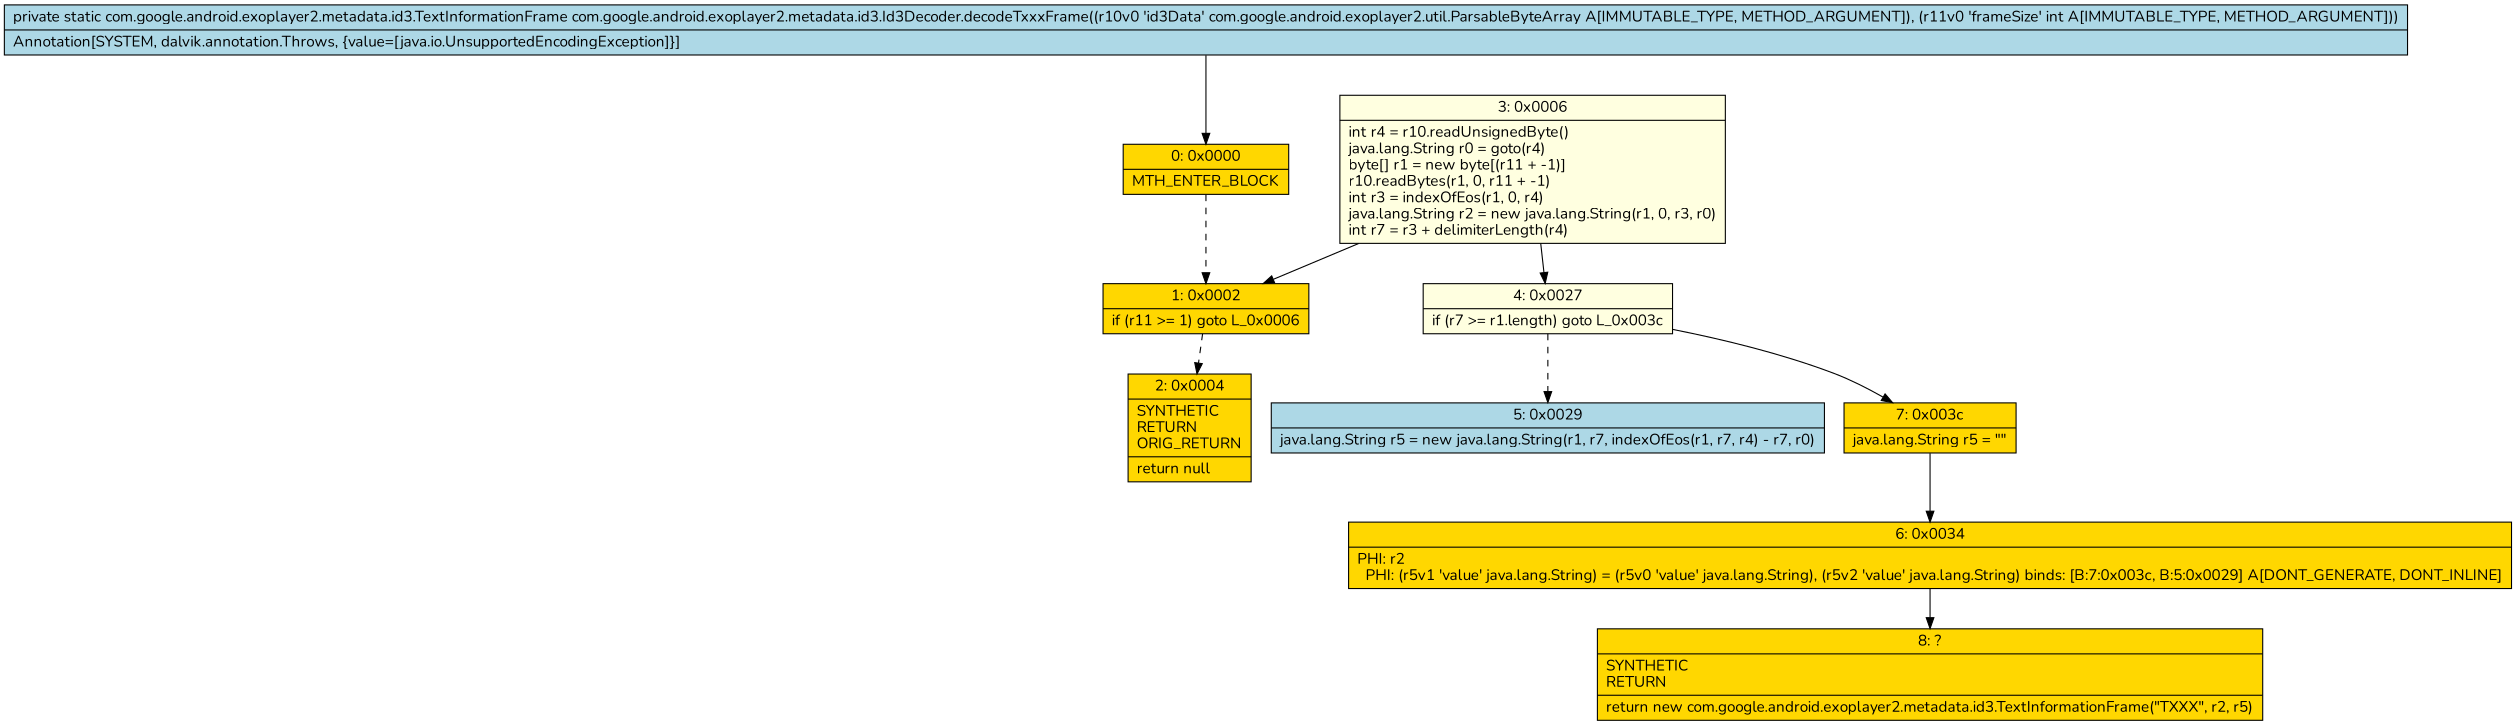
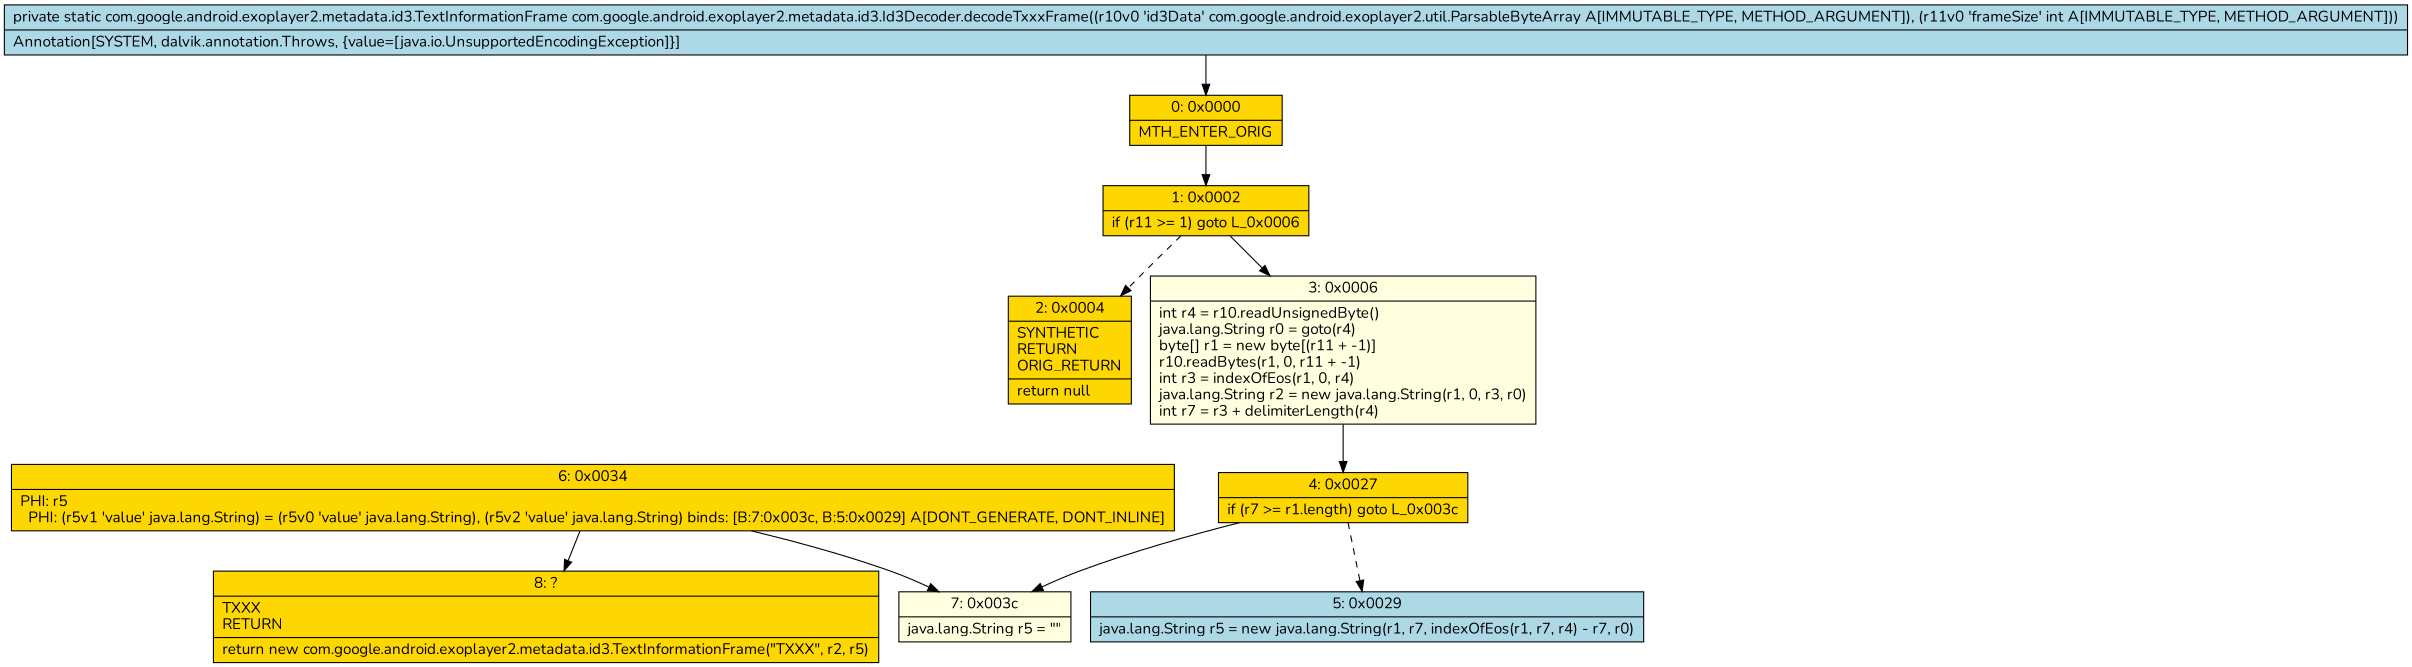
(1206, 181) -> (1206, 132)
(1206, 234) -> (1206, 160)
(1316, 261) -> (1246, 252)
(1548, 309) -> (1343, 498)
(1930, 428) -> (985, 617)
(1930, 482) -> (841, 555)
(1383, 559) -> (46, 501)
(1647, 666) -> (242, 608)
